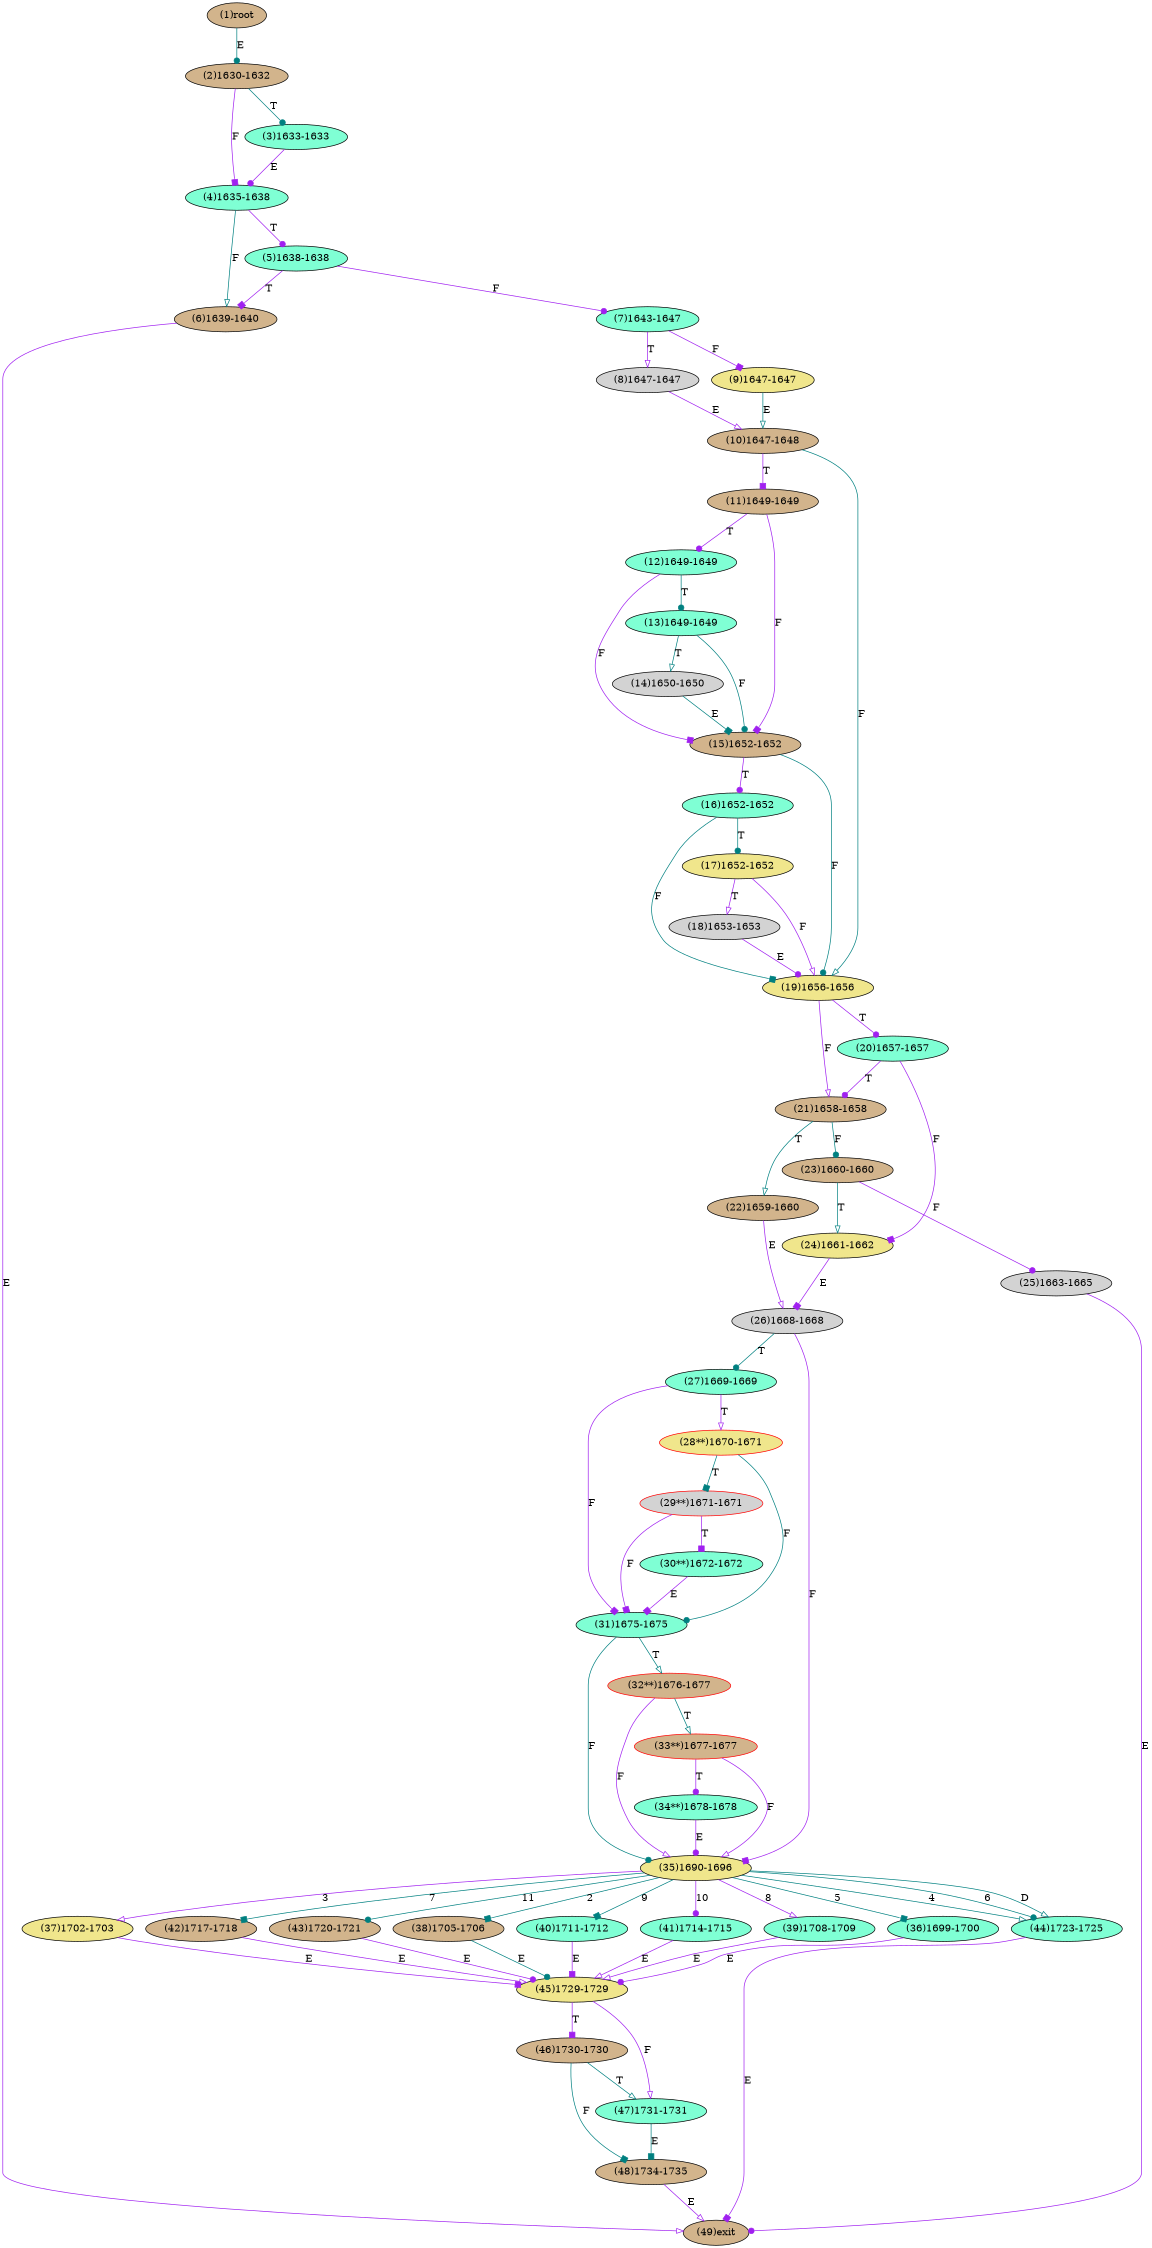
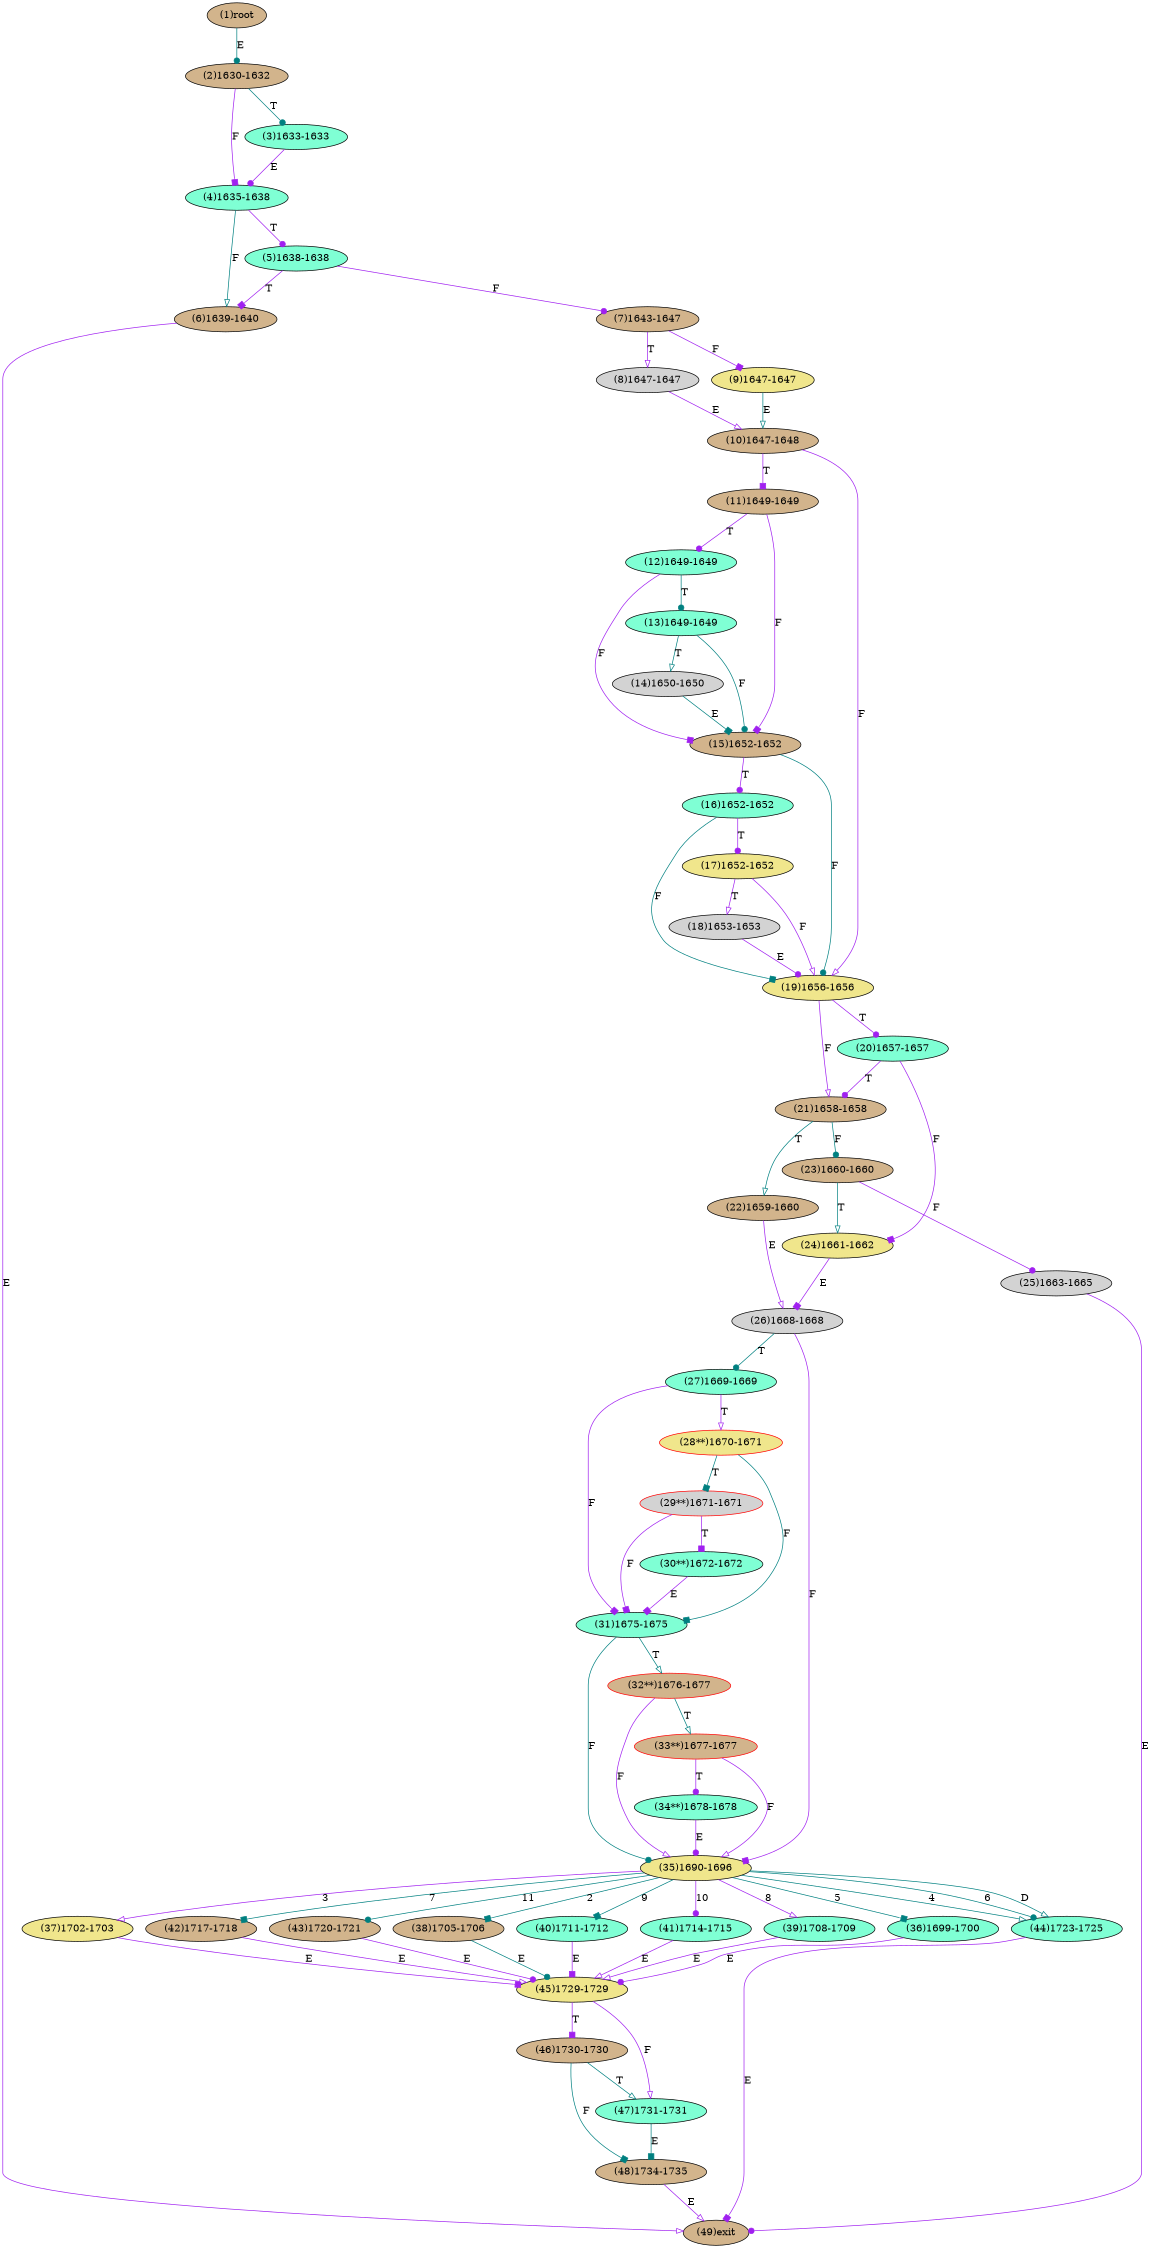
(648, 319) -> (648, 319)
(858, 698) -> (858, 698)
(738, 833) -> (738, 833)
(780, 1556) -> (780, 1556)
